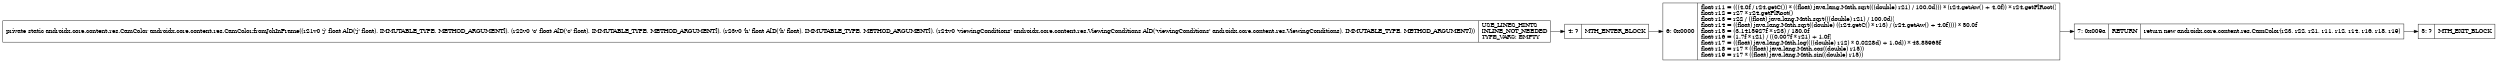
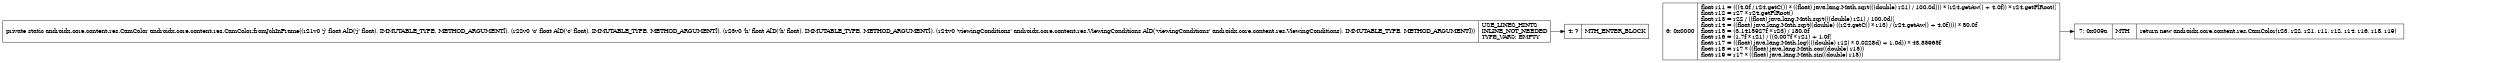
(1654, 31) -> none
(2125, 31) -> (2122, 31)
(2457, 31) -> none
